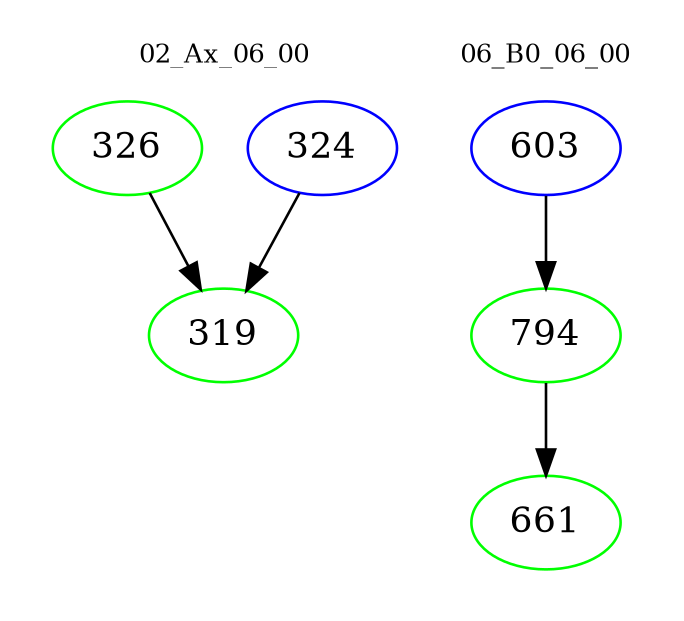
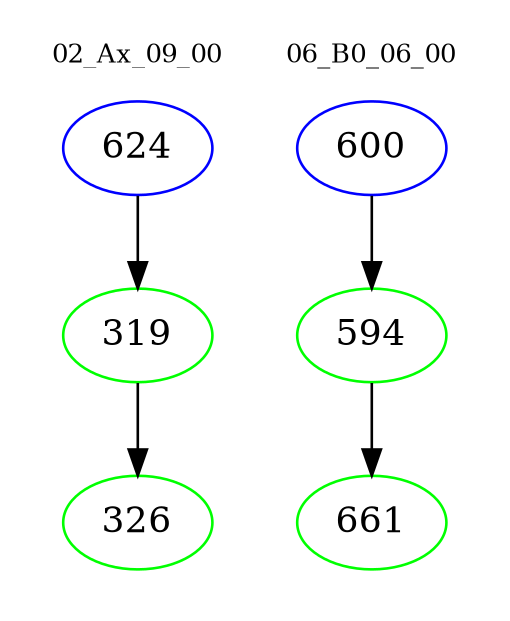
(225, 56) -> (138, 56)
(322, 148) -> (138, 148)
(546, 148) -> (372, 148)
(169, 230) -> (138, 416)
(546, 335) -> (372, 335)
